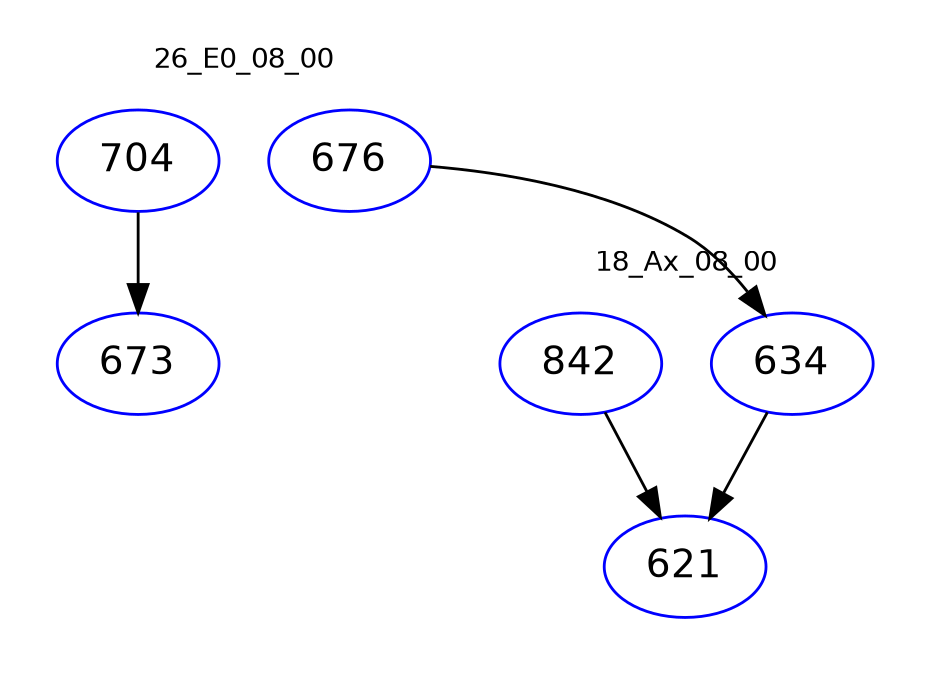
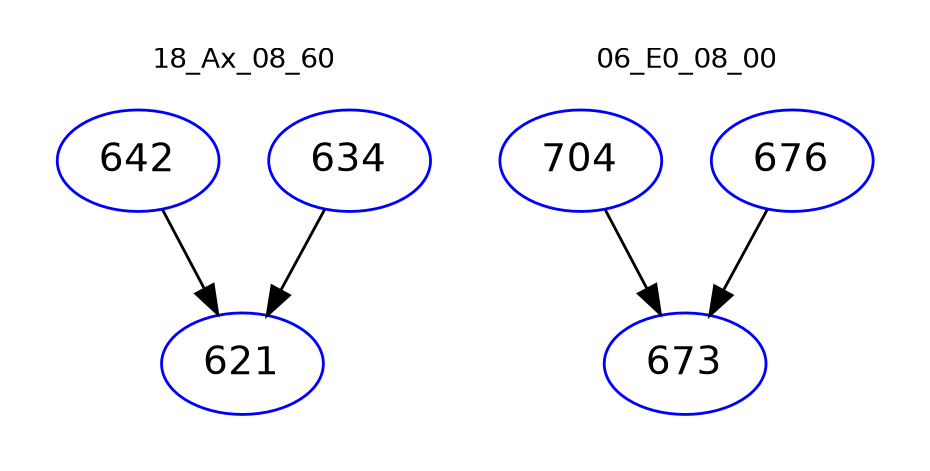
(244, 61) -> (687, 61)
(602, 199) -> (746, 250)
(687, 264) -> (244, 61)
(581, 364) -> (138, 161)
